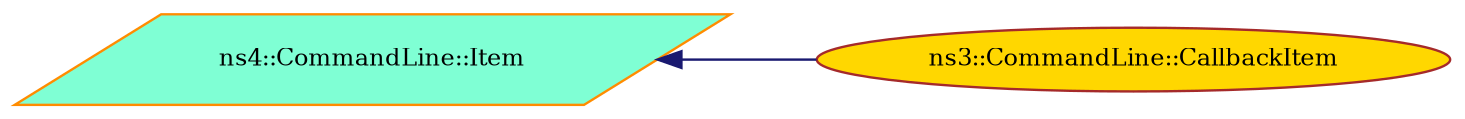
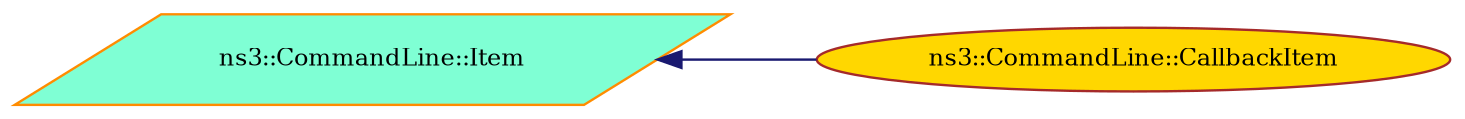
(373, 60) -> (373, 60)
